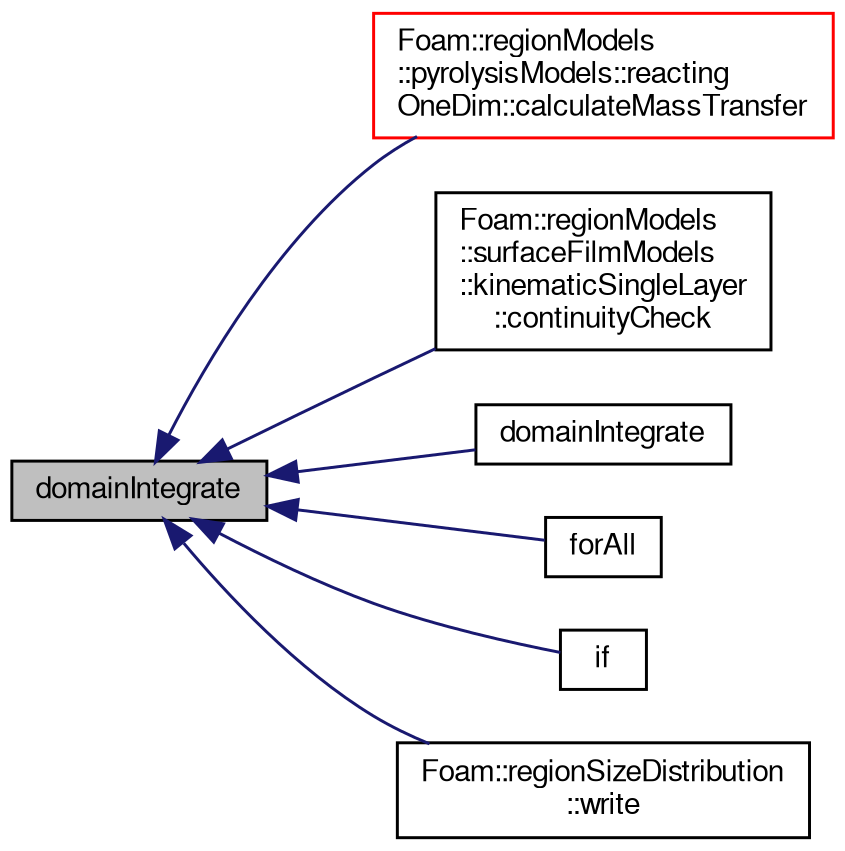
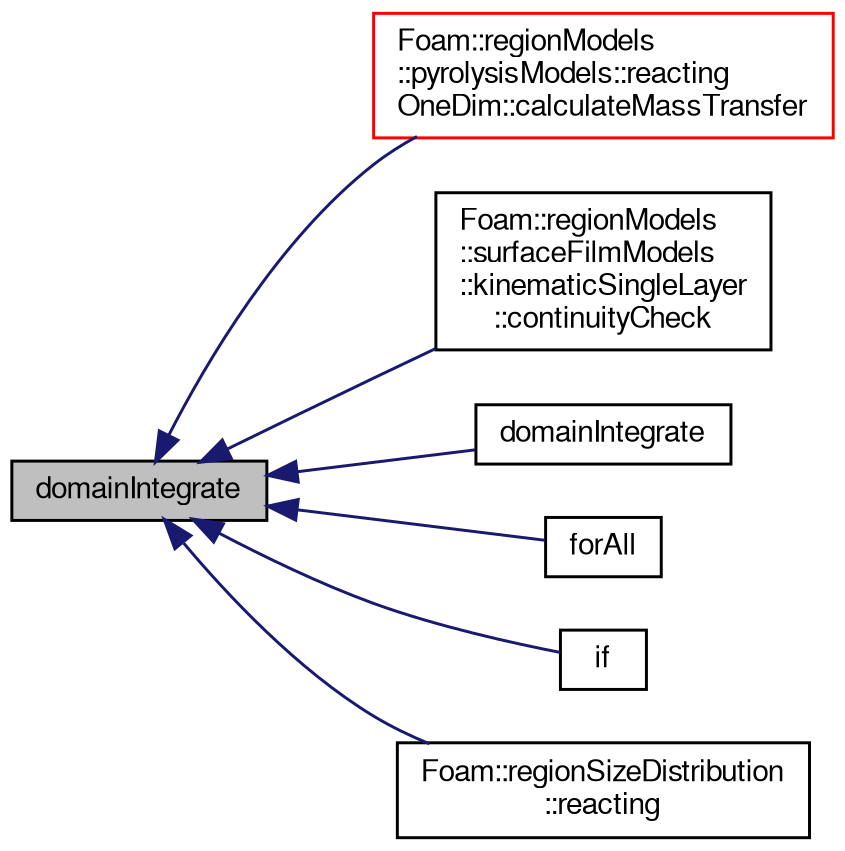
(603, 790) -> (603, 790)
